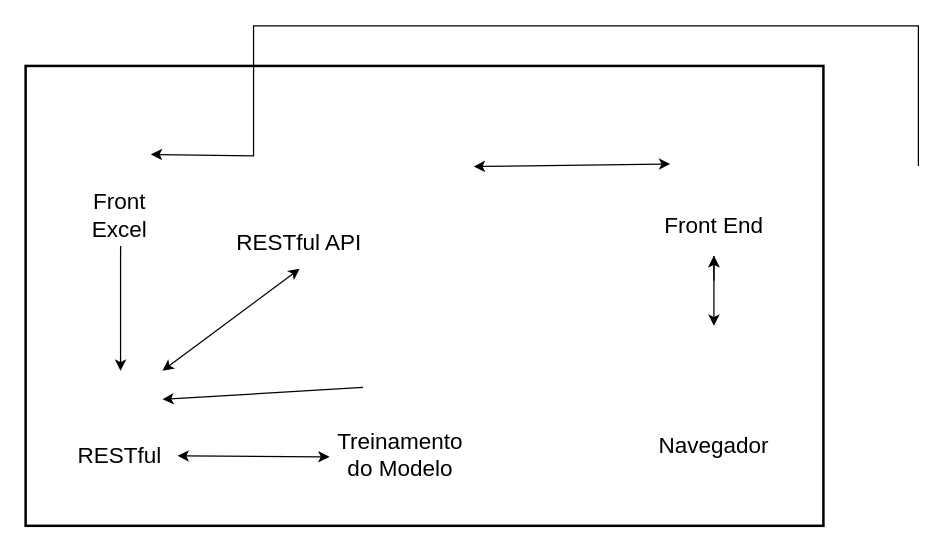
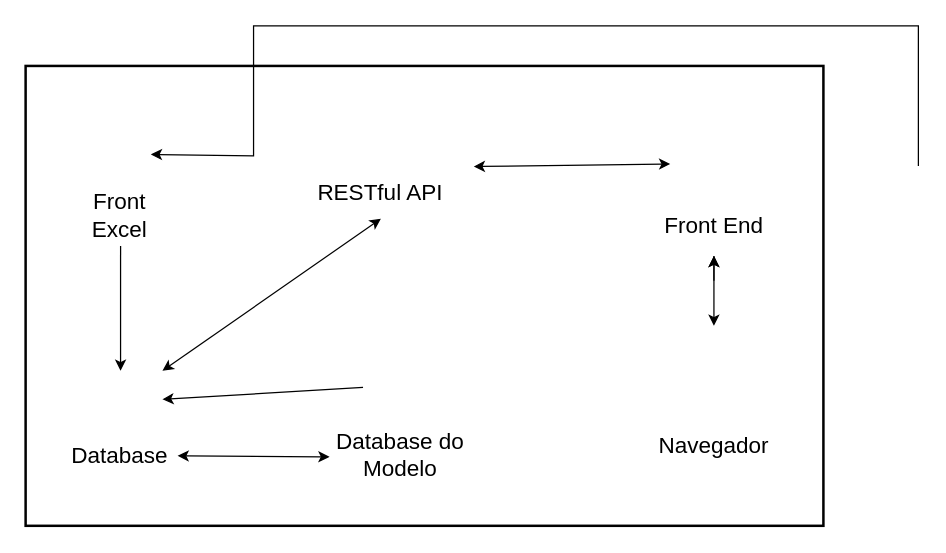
(300, 243) -> (381, 193)
(120, 456) -> (120, 456)
(401, 456) -> (401, 456)
